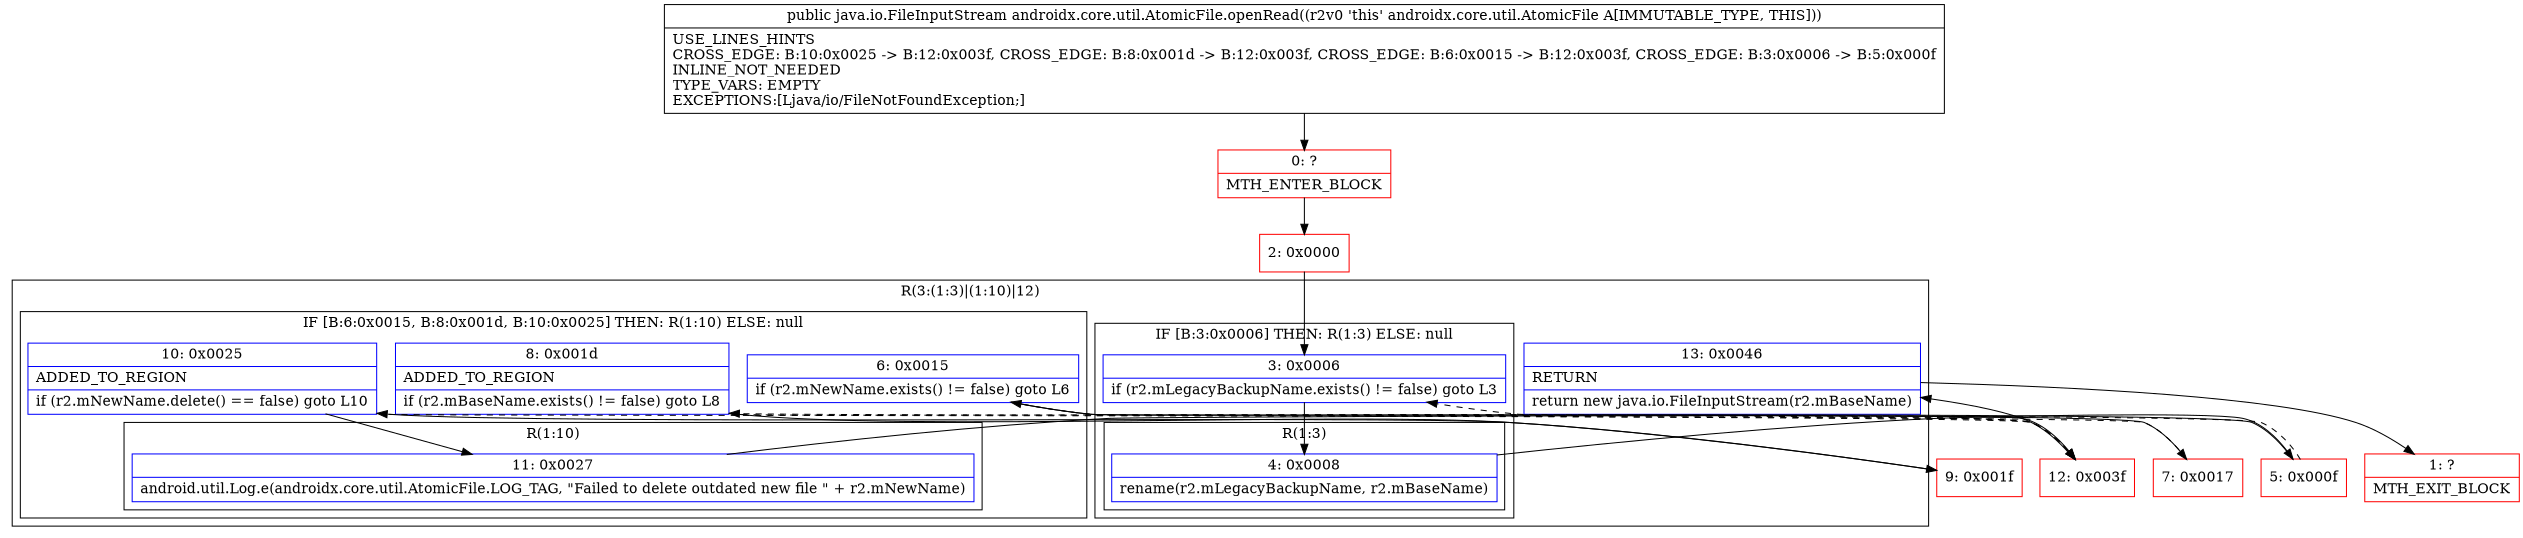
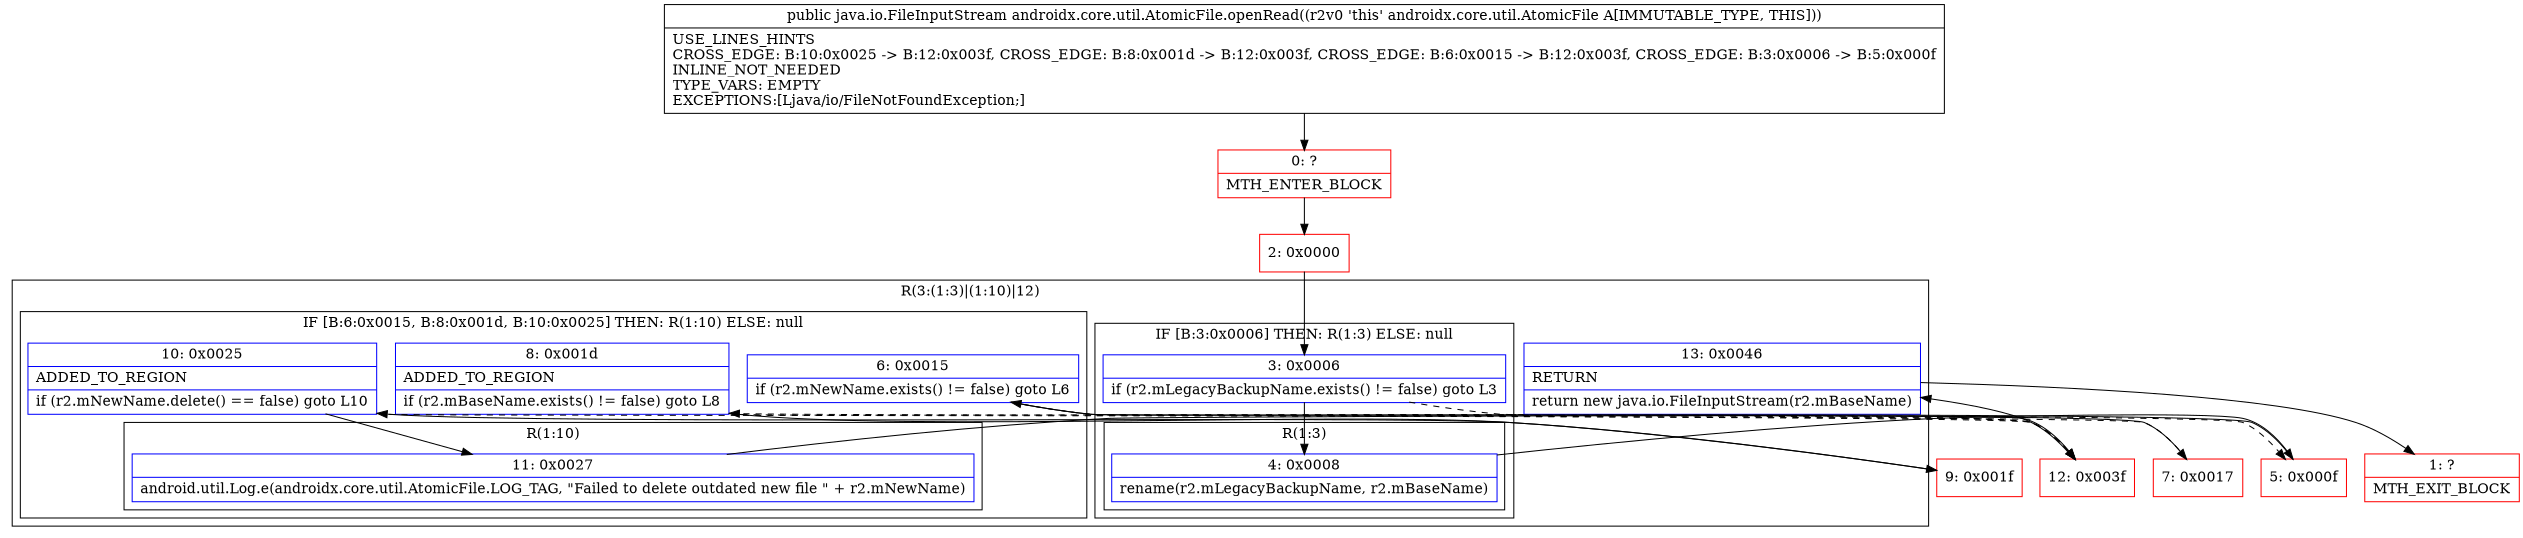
(1876, 416) -> (1849, 416)
